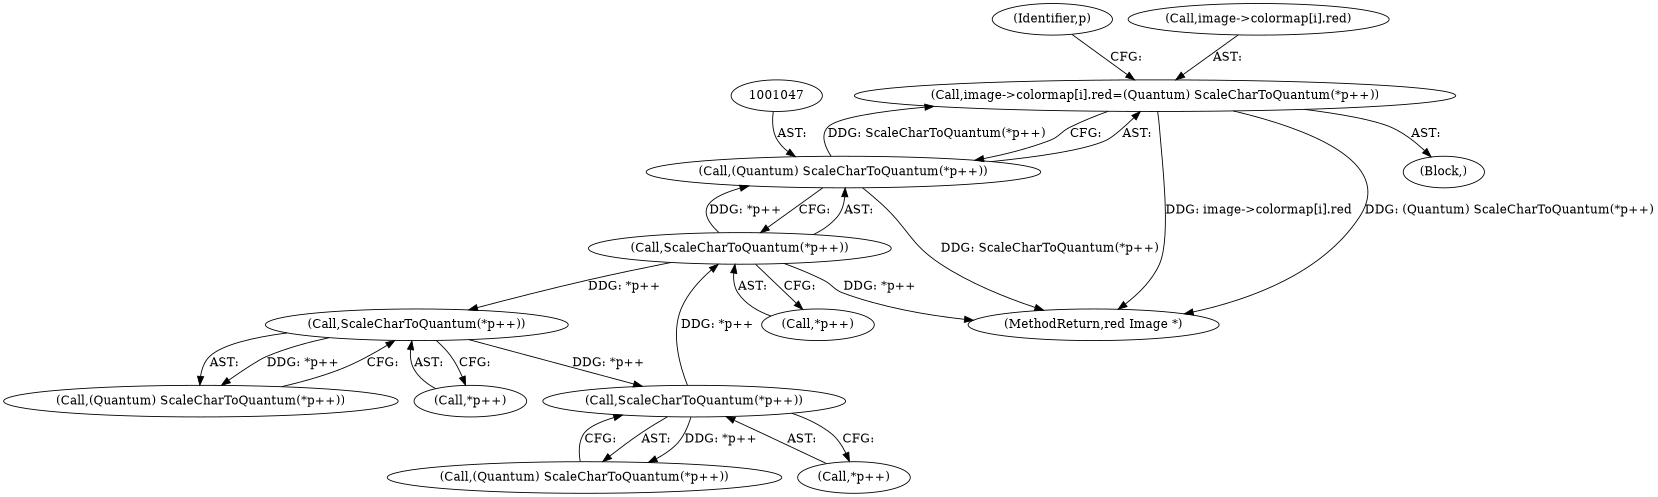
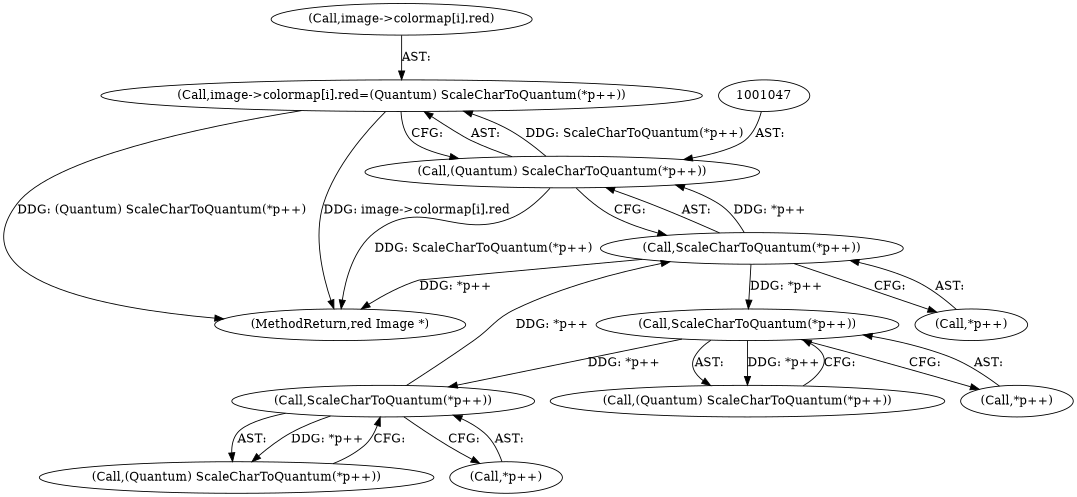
(1052, 19) -> none
(1444, 172) -> none
